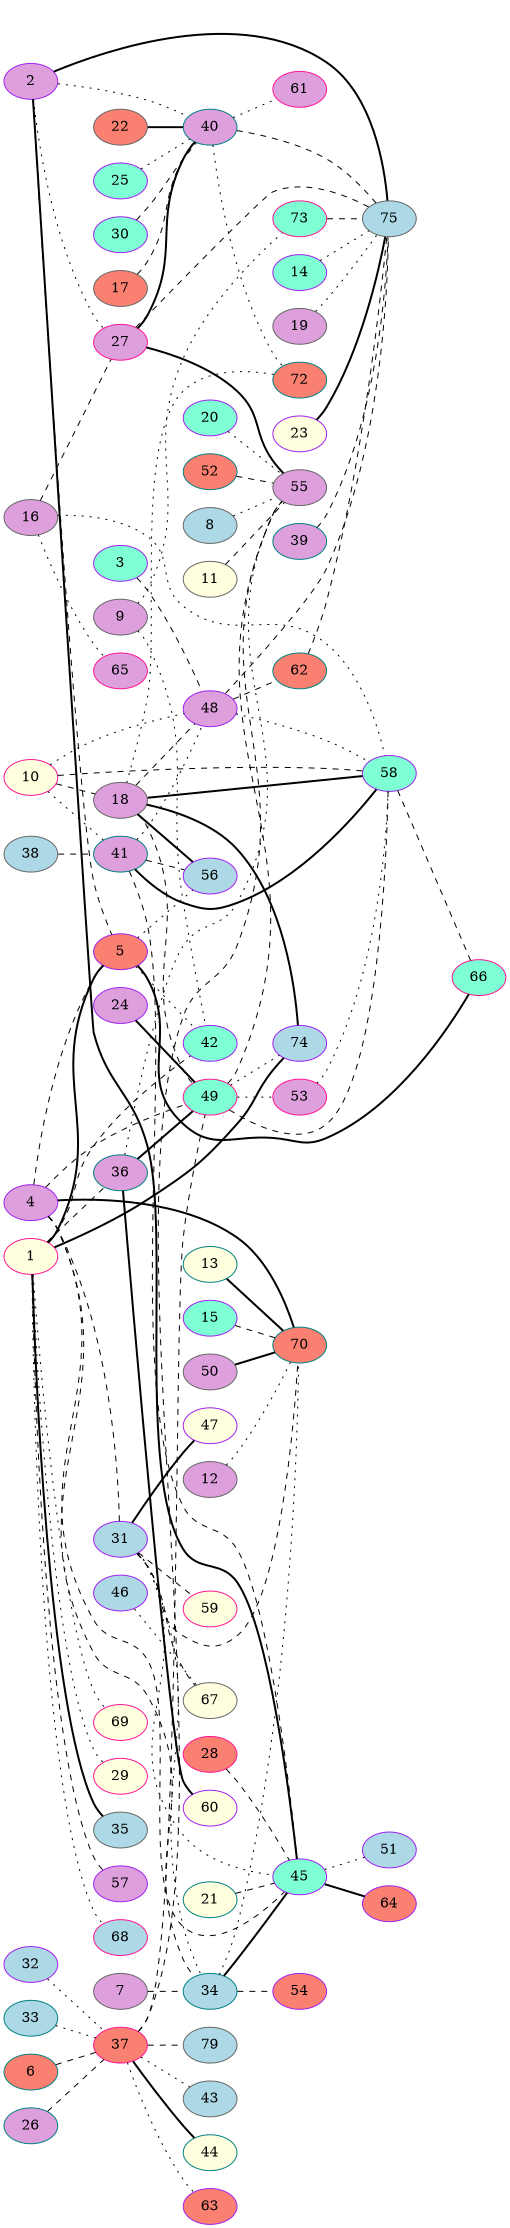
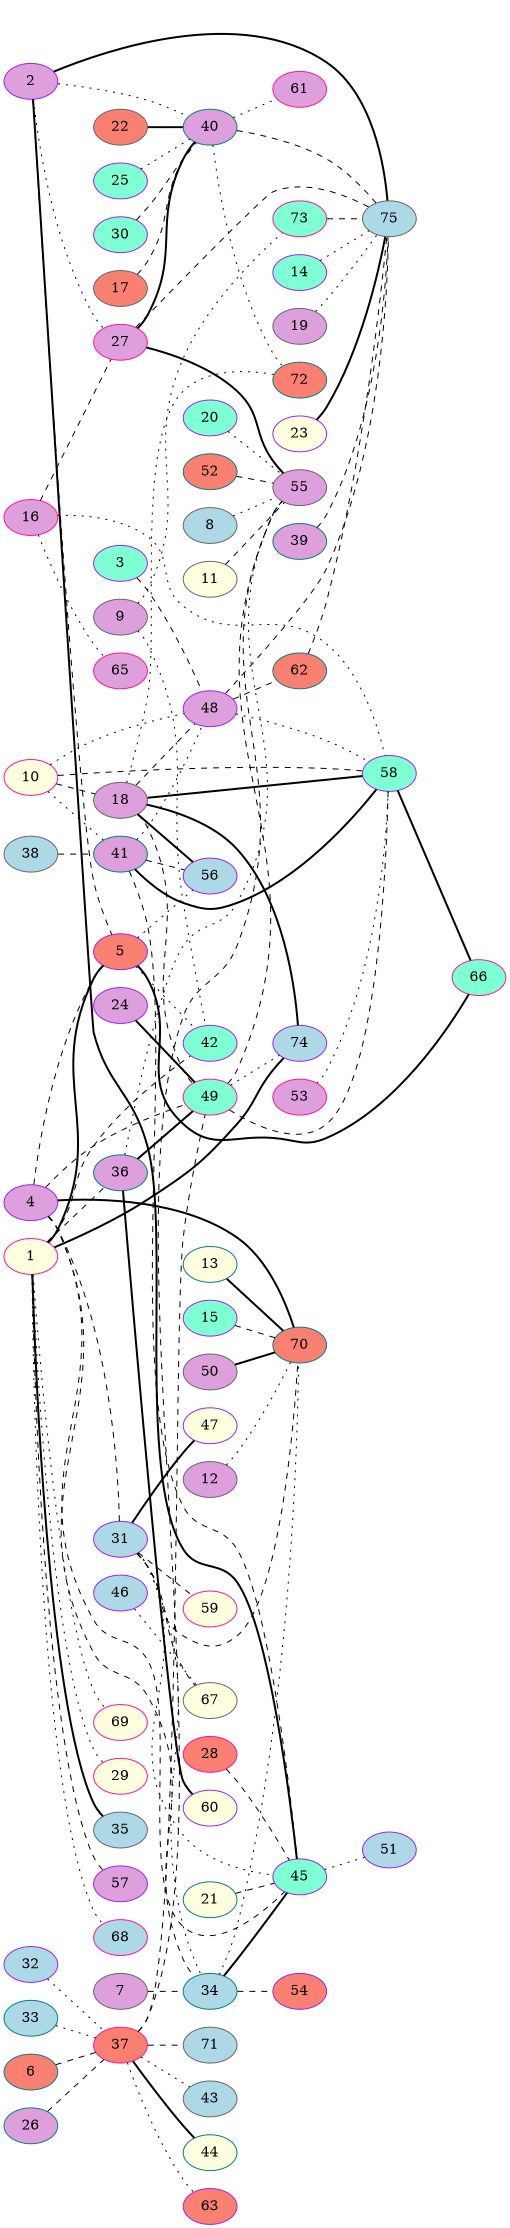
(31, 518) -> (31, 518)
(434, 875) -> (434, 875)
(248, 1097) -> none
(389, 1904) -> none
(210, 2045) -> (210, 2045)
